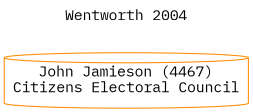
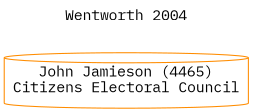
(126, 80) -> (126, 80)
